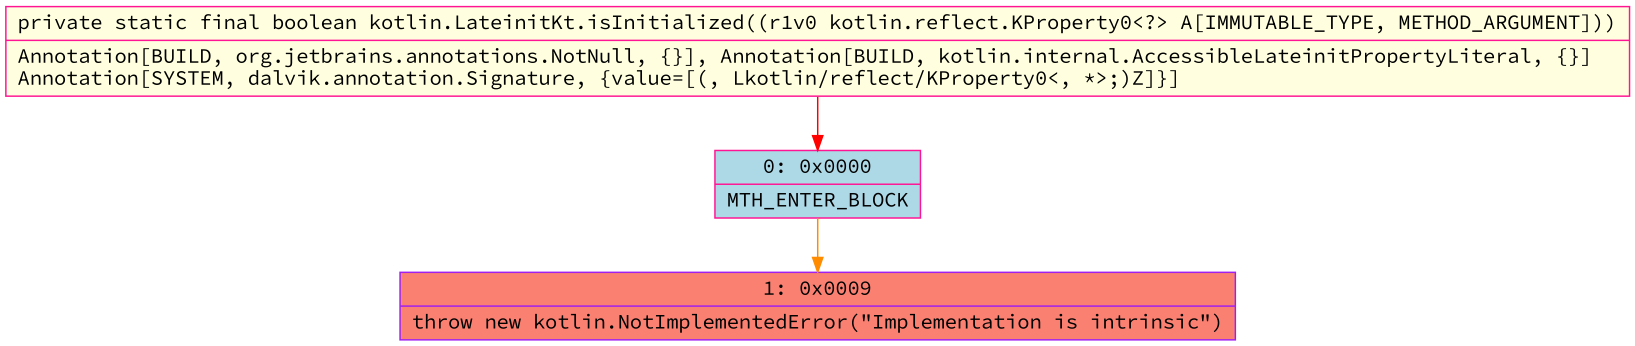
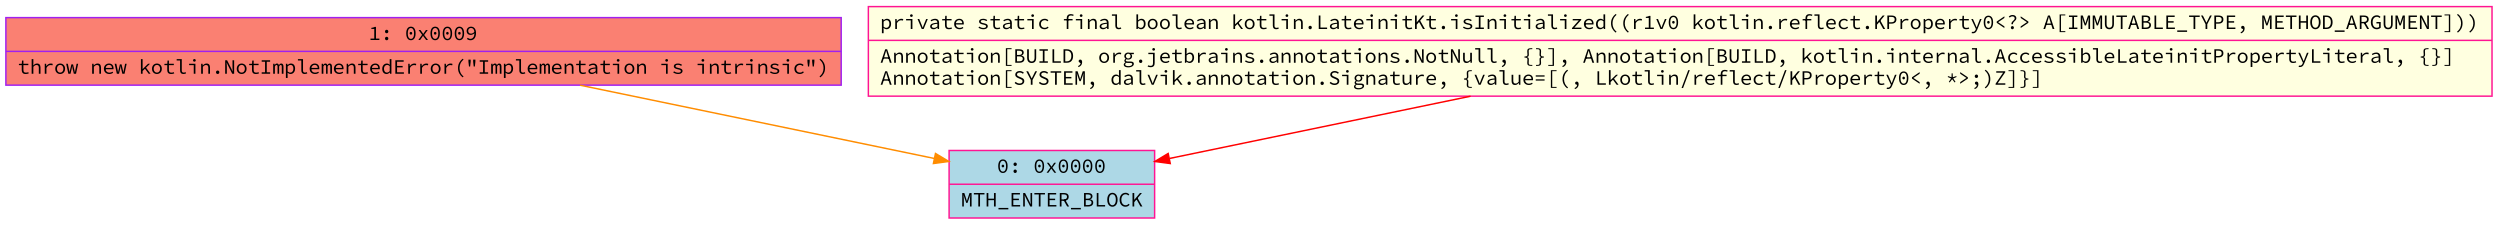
(818, 238) -> (757, 122)
